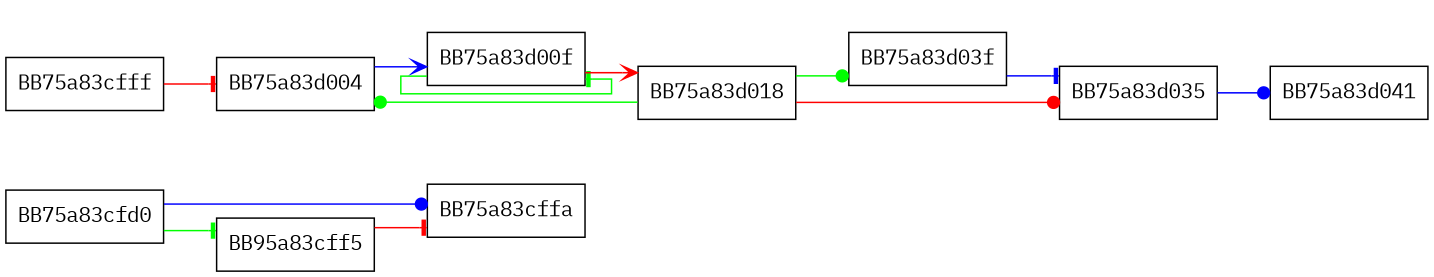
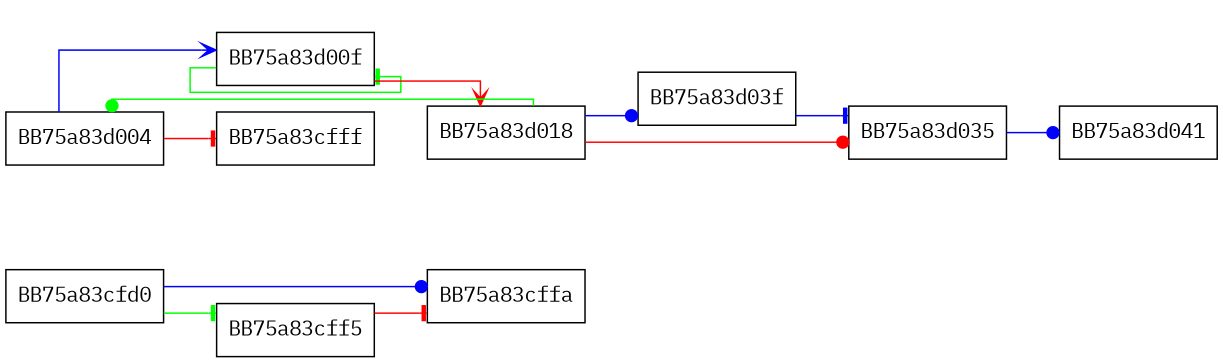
(816, 76) -> (605, 116)
(186, 84) -> (186, 139)
(295, 245) -> (295, 330)
